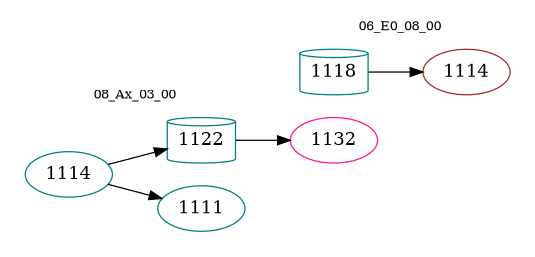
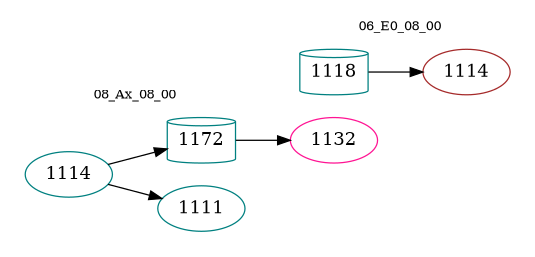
(135, 95) -> (135, 95)
(201, 140) -> (201, 140)
